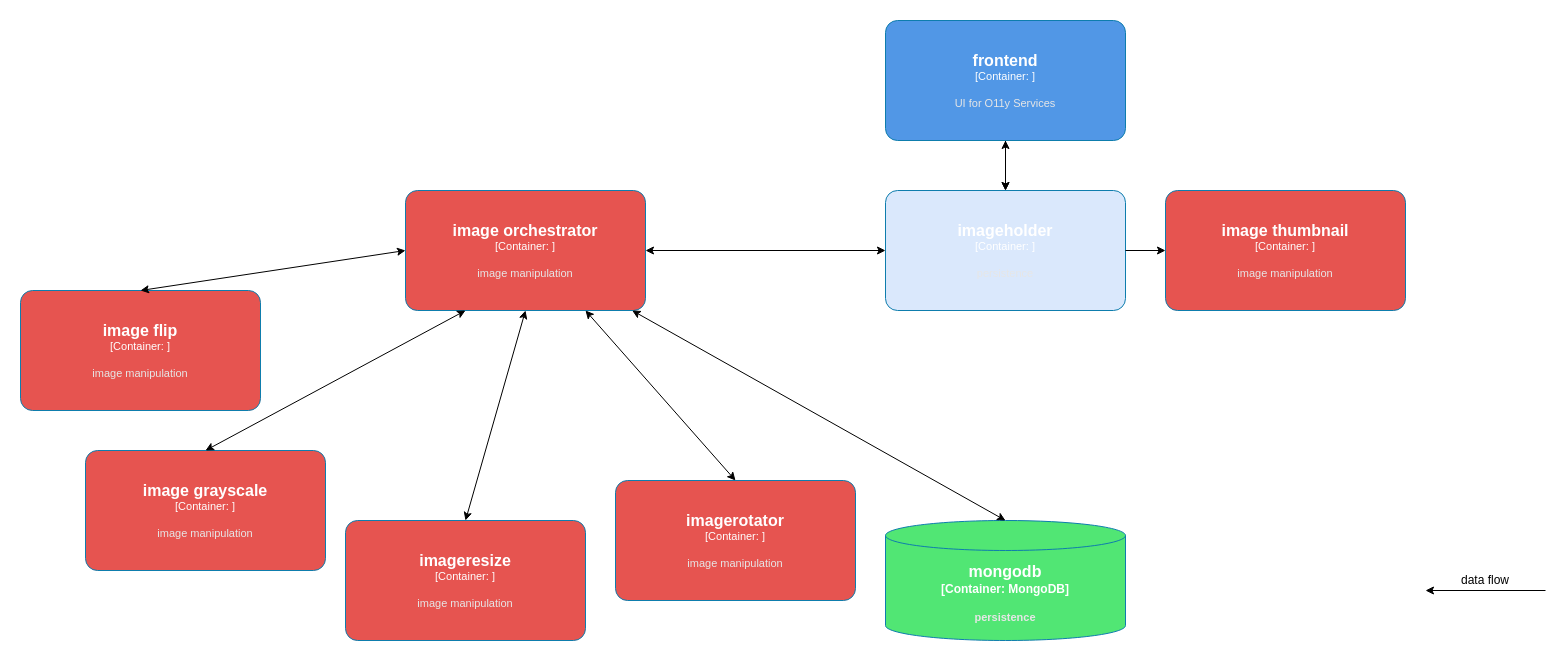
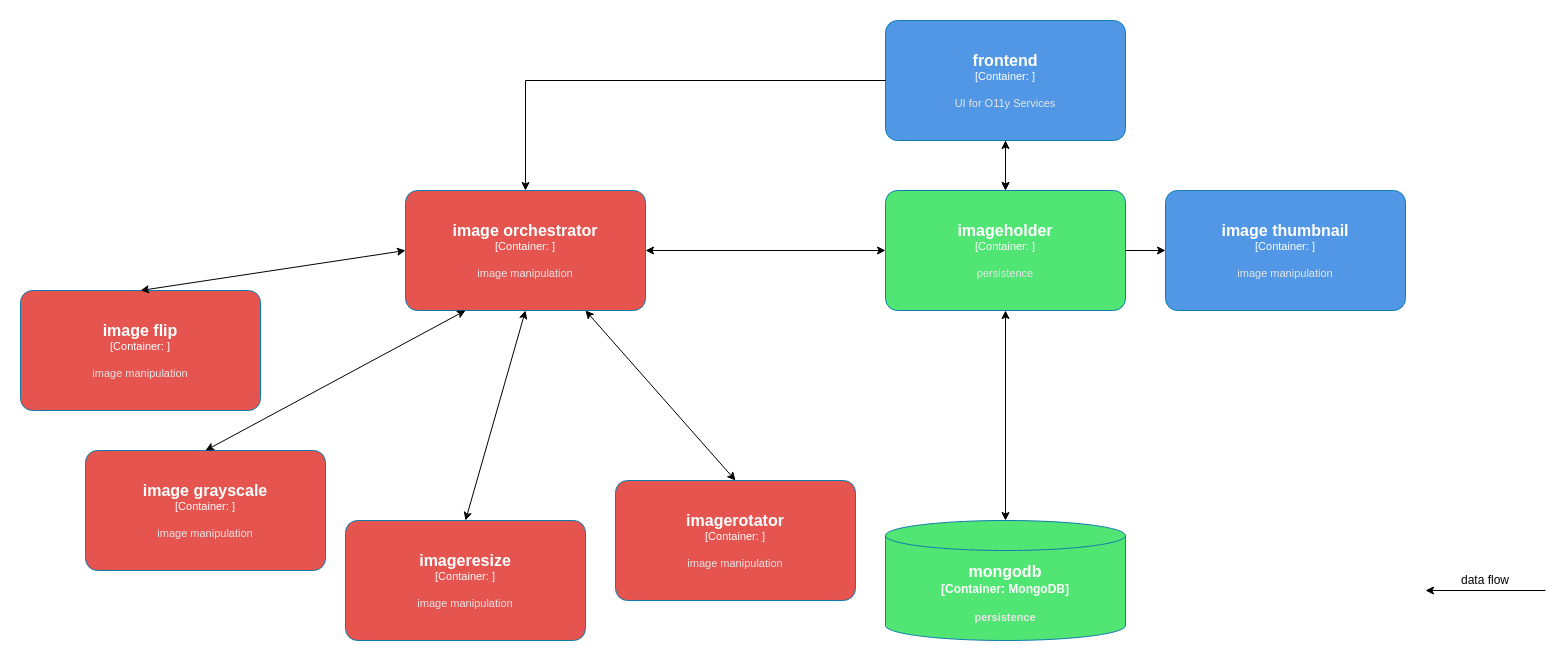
none -> (655, 81)
(1006, 251) -> (1006, 251)
(1286, 251) -> (1286, 251)
(819, 416) -> (1006, 416)
